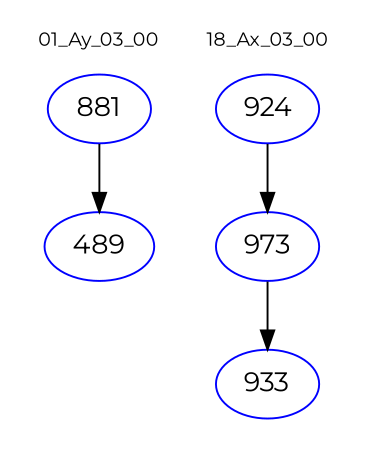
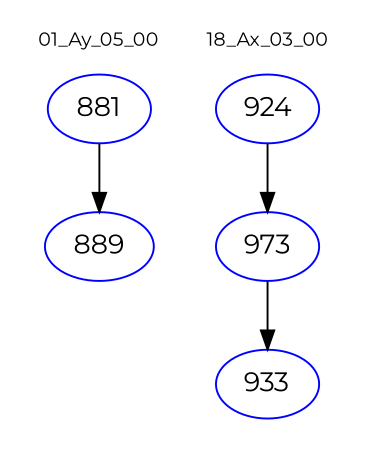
(99, 41) -> (99, 41)
(99, 247) -> (99, 247)
